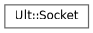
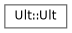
(47, 16) -> (36, 16)
